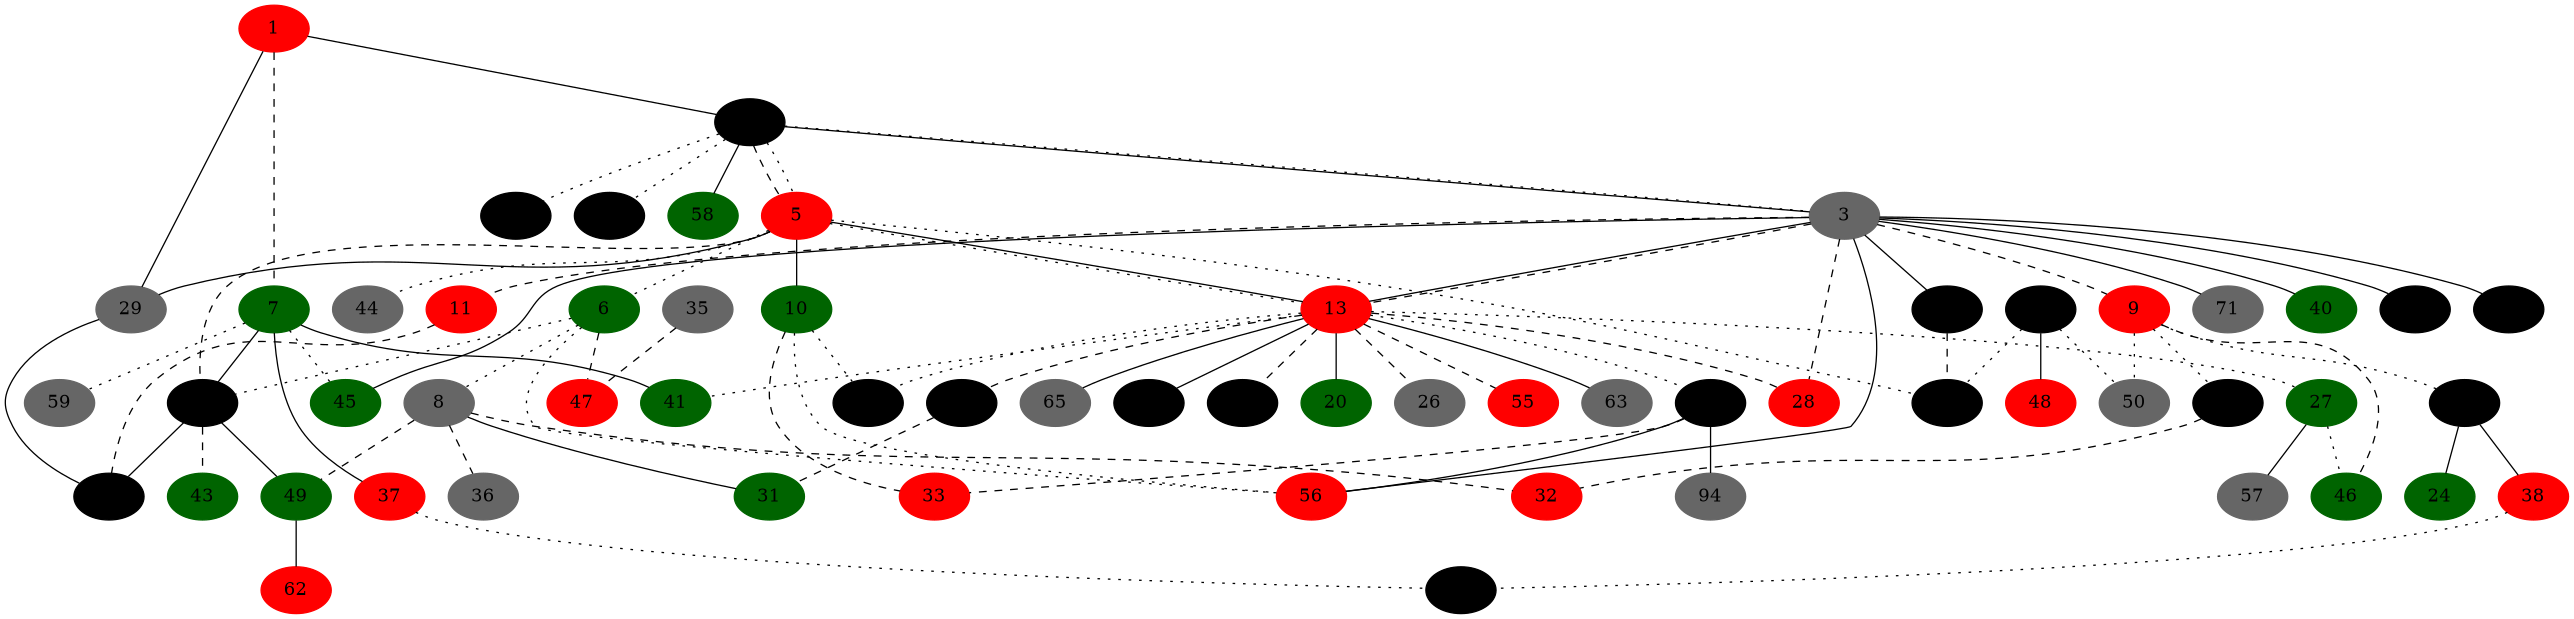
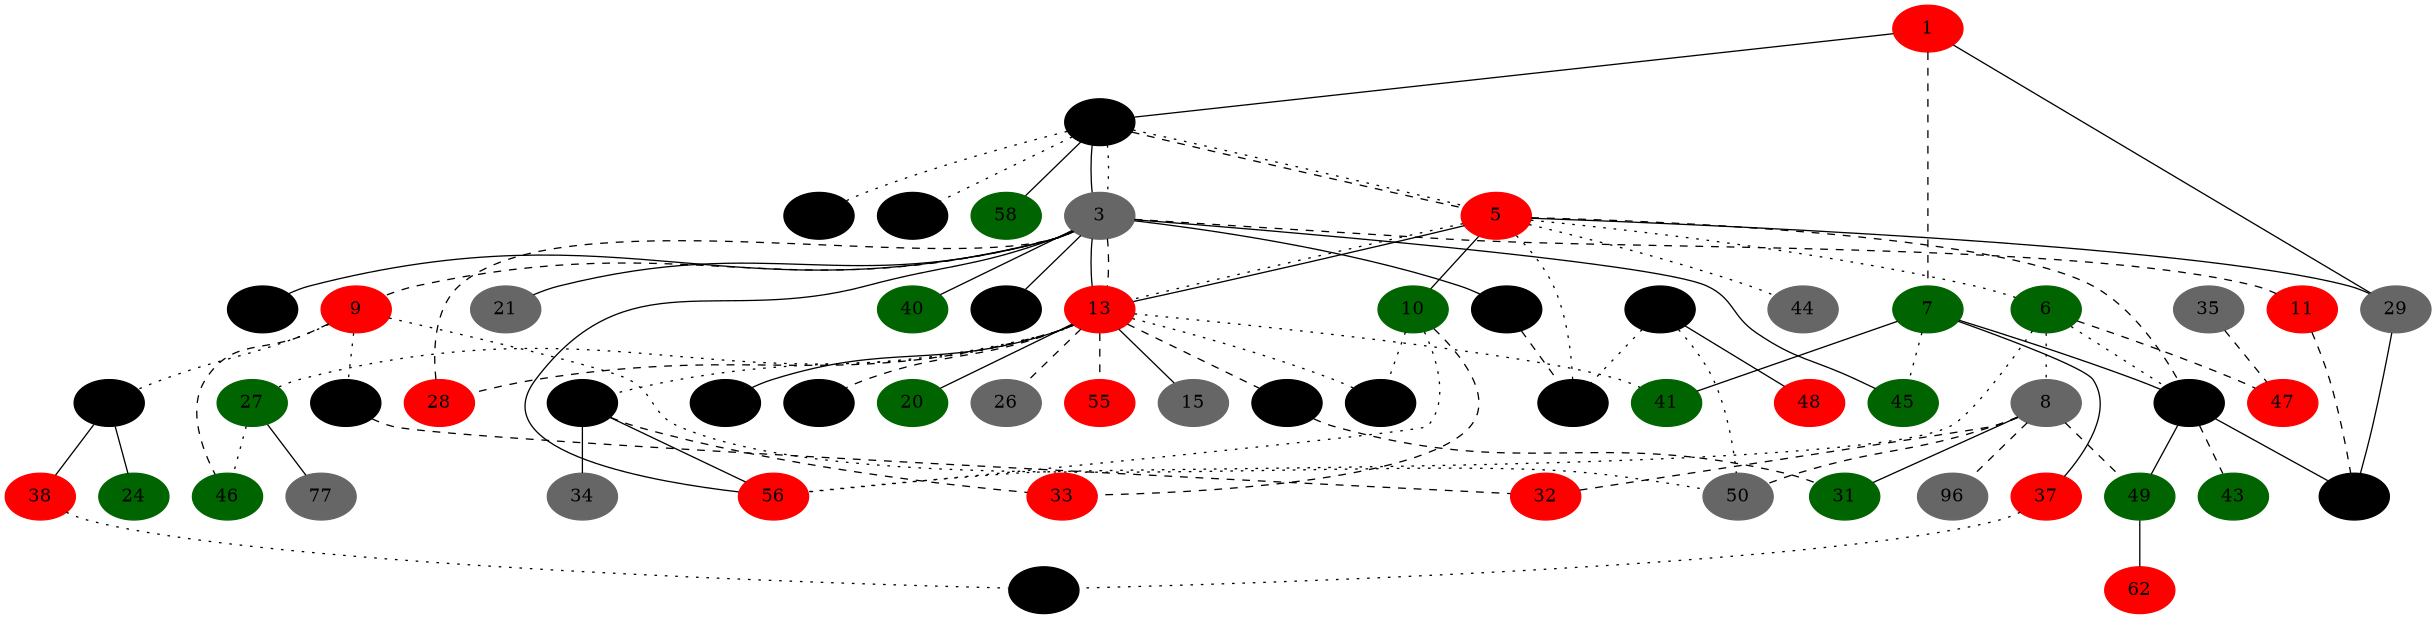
(2228, 309) -> (506, 309)
(60, 403) -> none
(1055, 403) -> (1193, 403)
(1617, 403) -> none
none -> (1893, 451)
(483, 497) -> (1953, 497)
(1711, 497) -> (582, 497)
(2253, 497) -> (321, 497)
